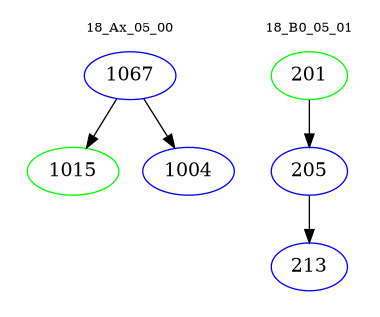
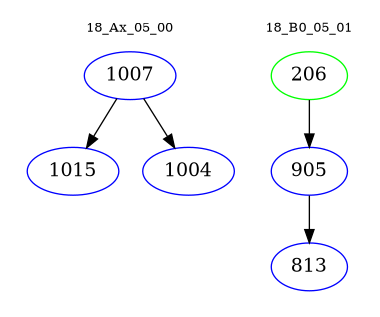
(130, 76) -> (130, 76)
(309, 76) -> (309, 76)
(73, 171) -> (73, 171)
(309, 171) -> (309, 171)
(309, 267) -> (309, 267)
